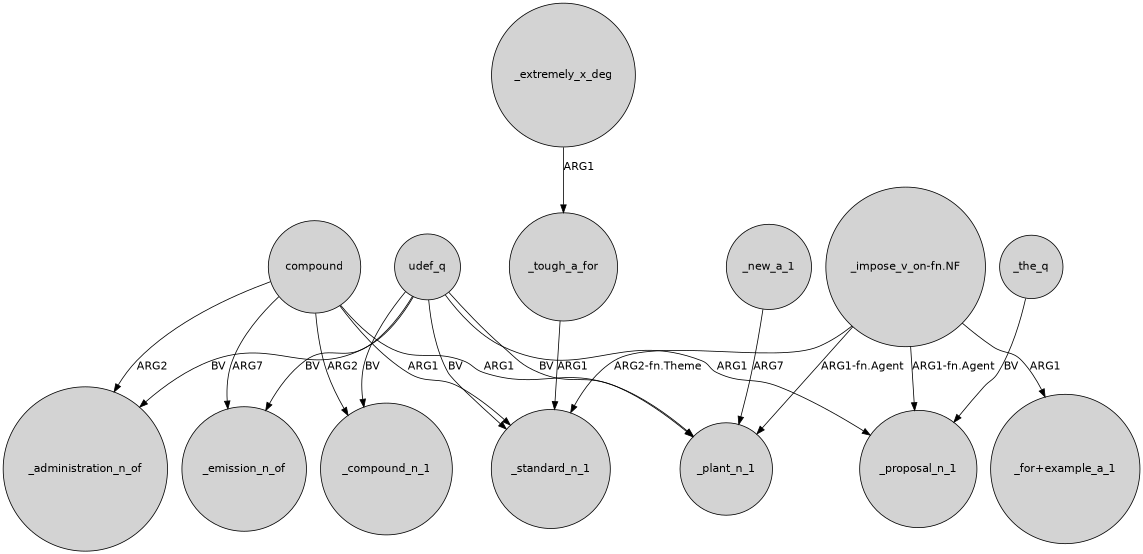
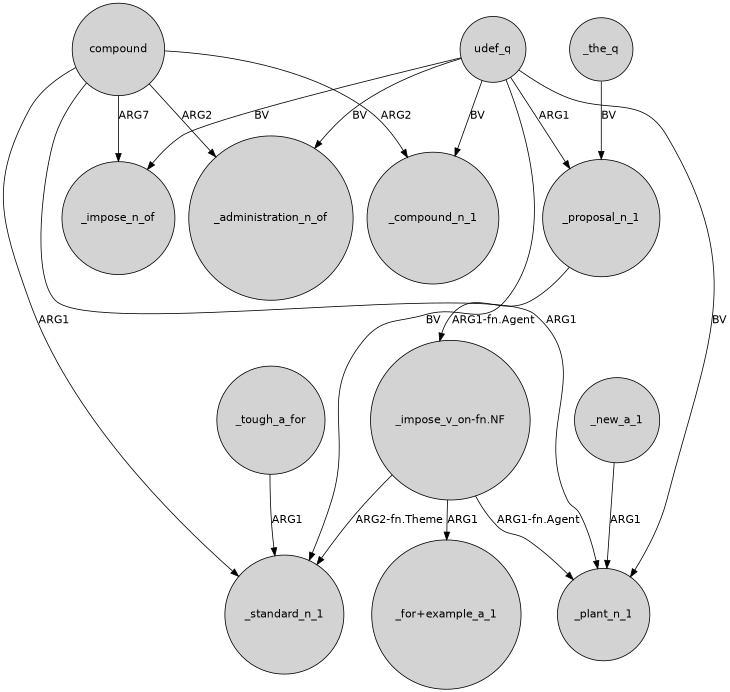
(563, 75) -> none
(769, 367) -> (626, 520)
(912, 374) -> (520, 305)
(244, 469) -> (118, 218)
